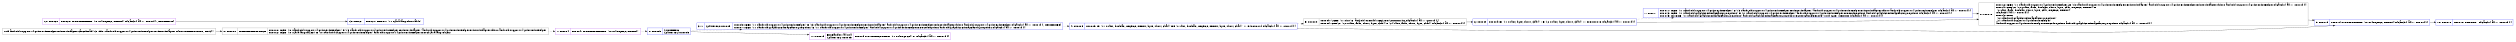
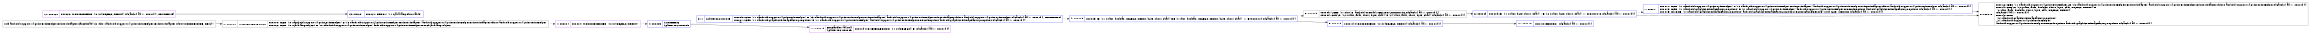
(2310, 20) -> none
